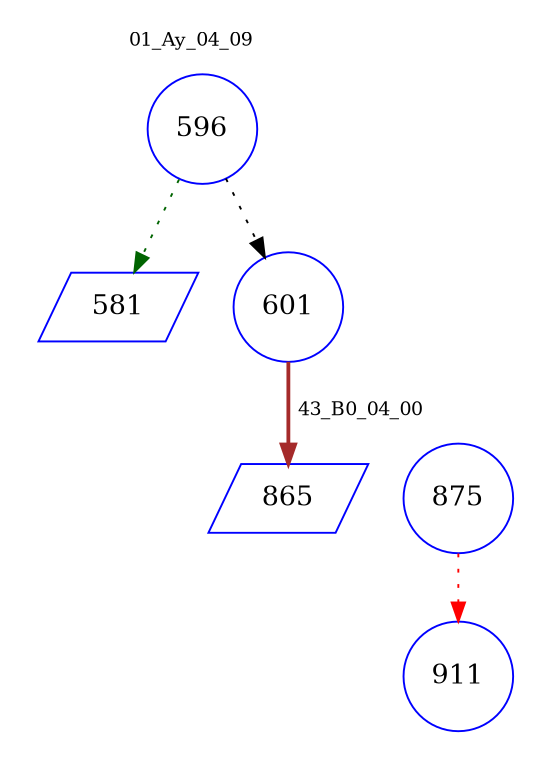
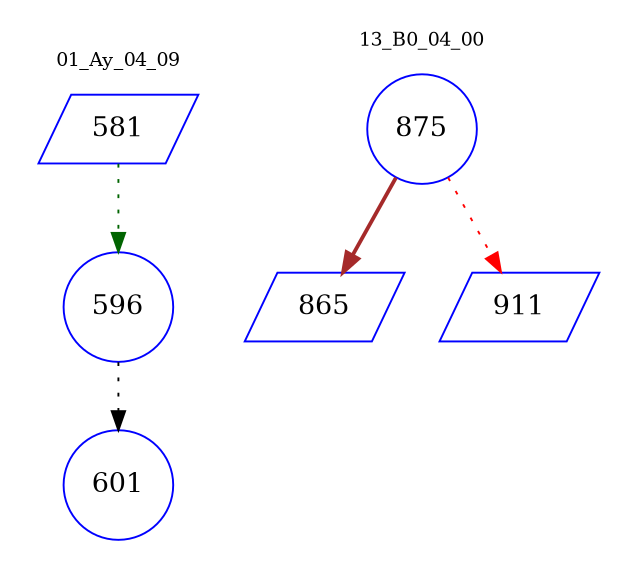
(161, 217) -> (118, 198)
(288, 405) -> (374, 217)
(361, 410) -> (422, 41)
(458, 676) -> (519, 307)
